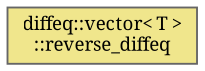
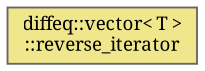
(102, 36) -> (102, 36)
